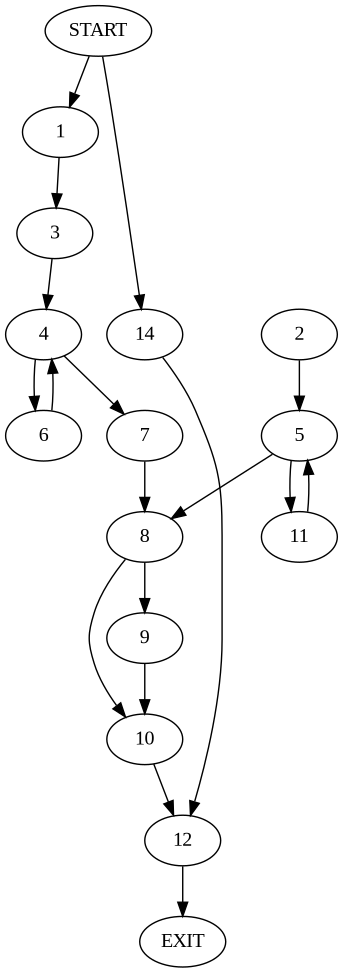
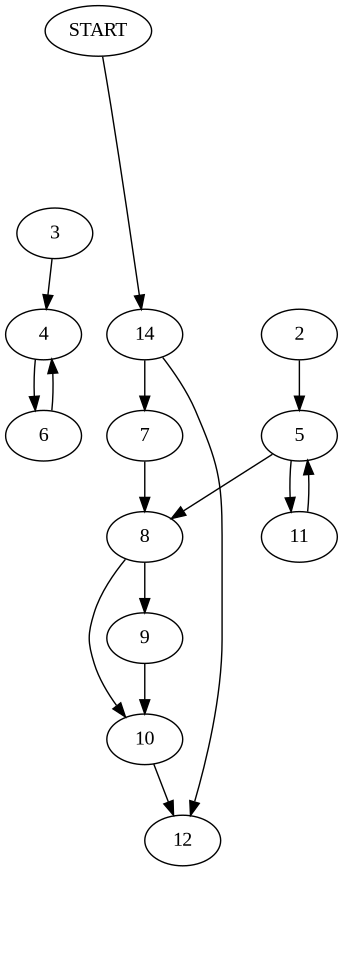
(60, 132) -> none
(89, 380) -> (145, 378)
(183, 942) -> none
